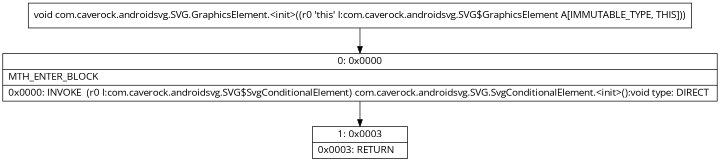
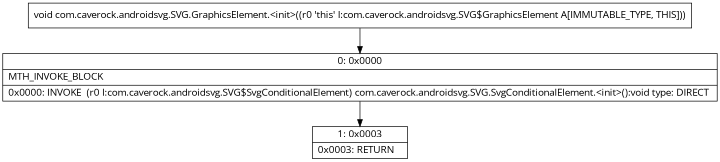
(53, 77) -> (56, 77)
